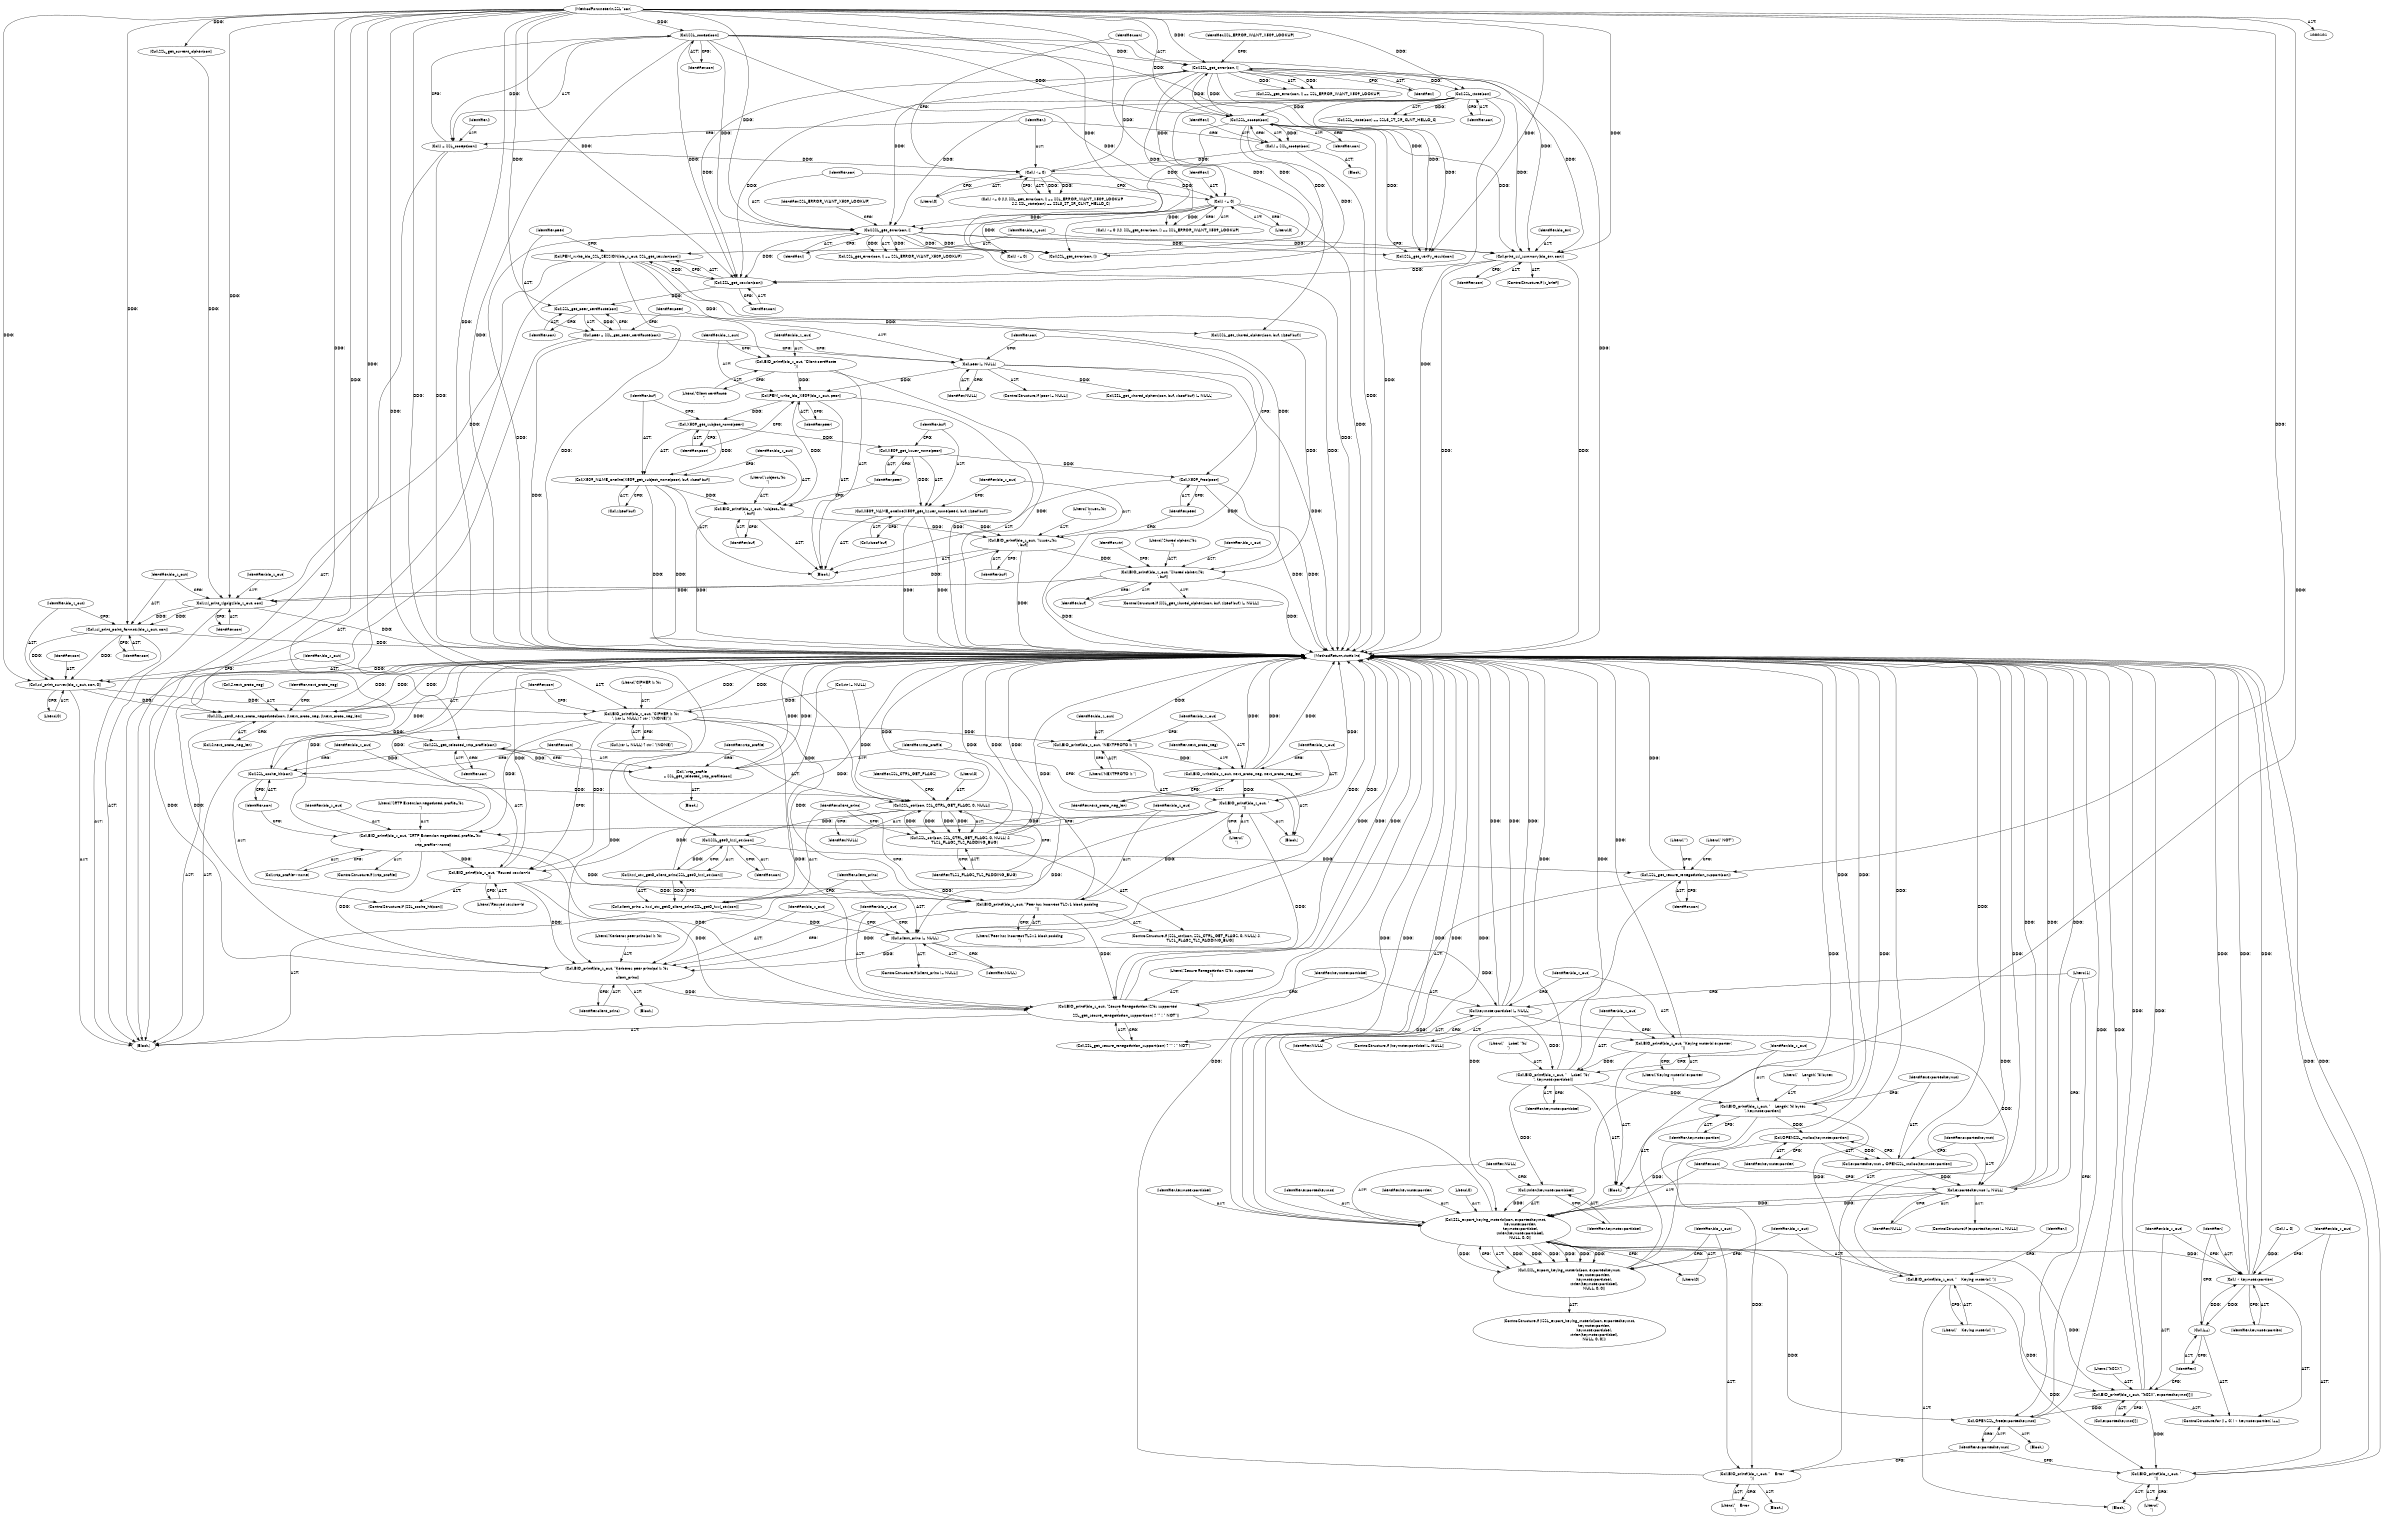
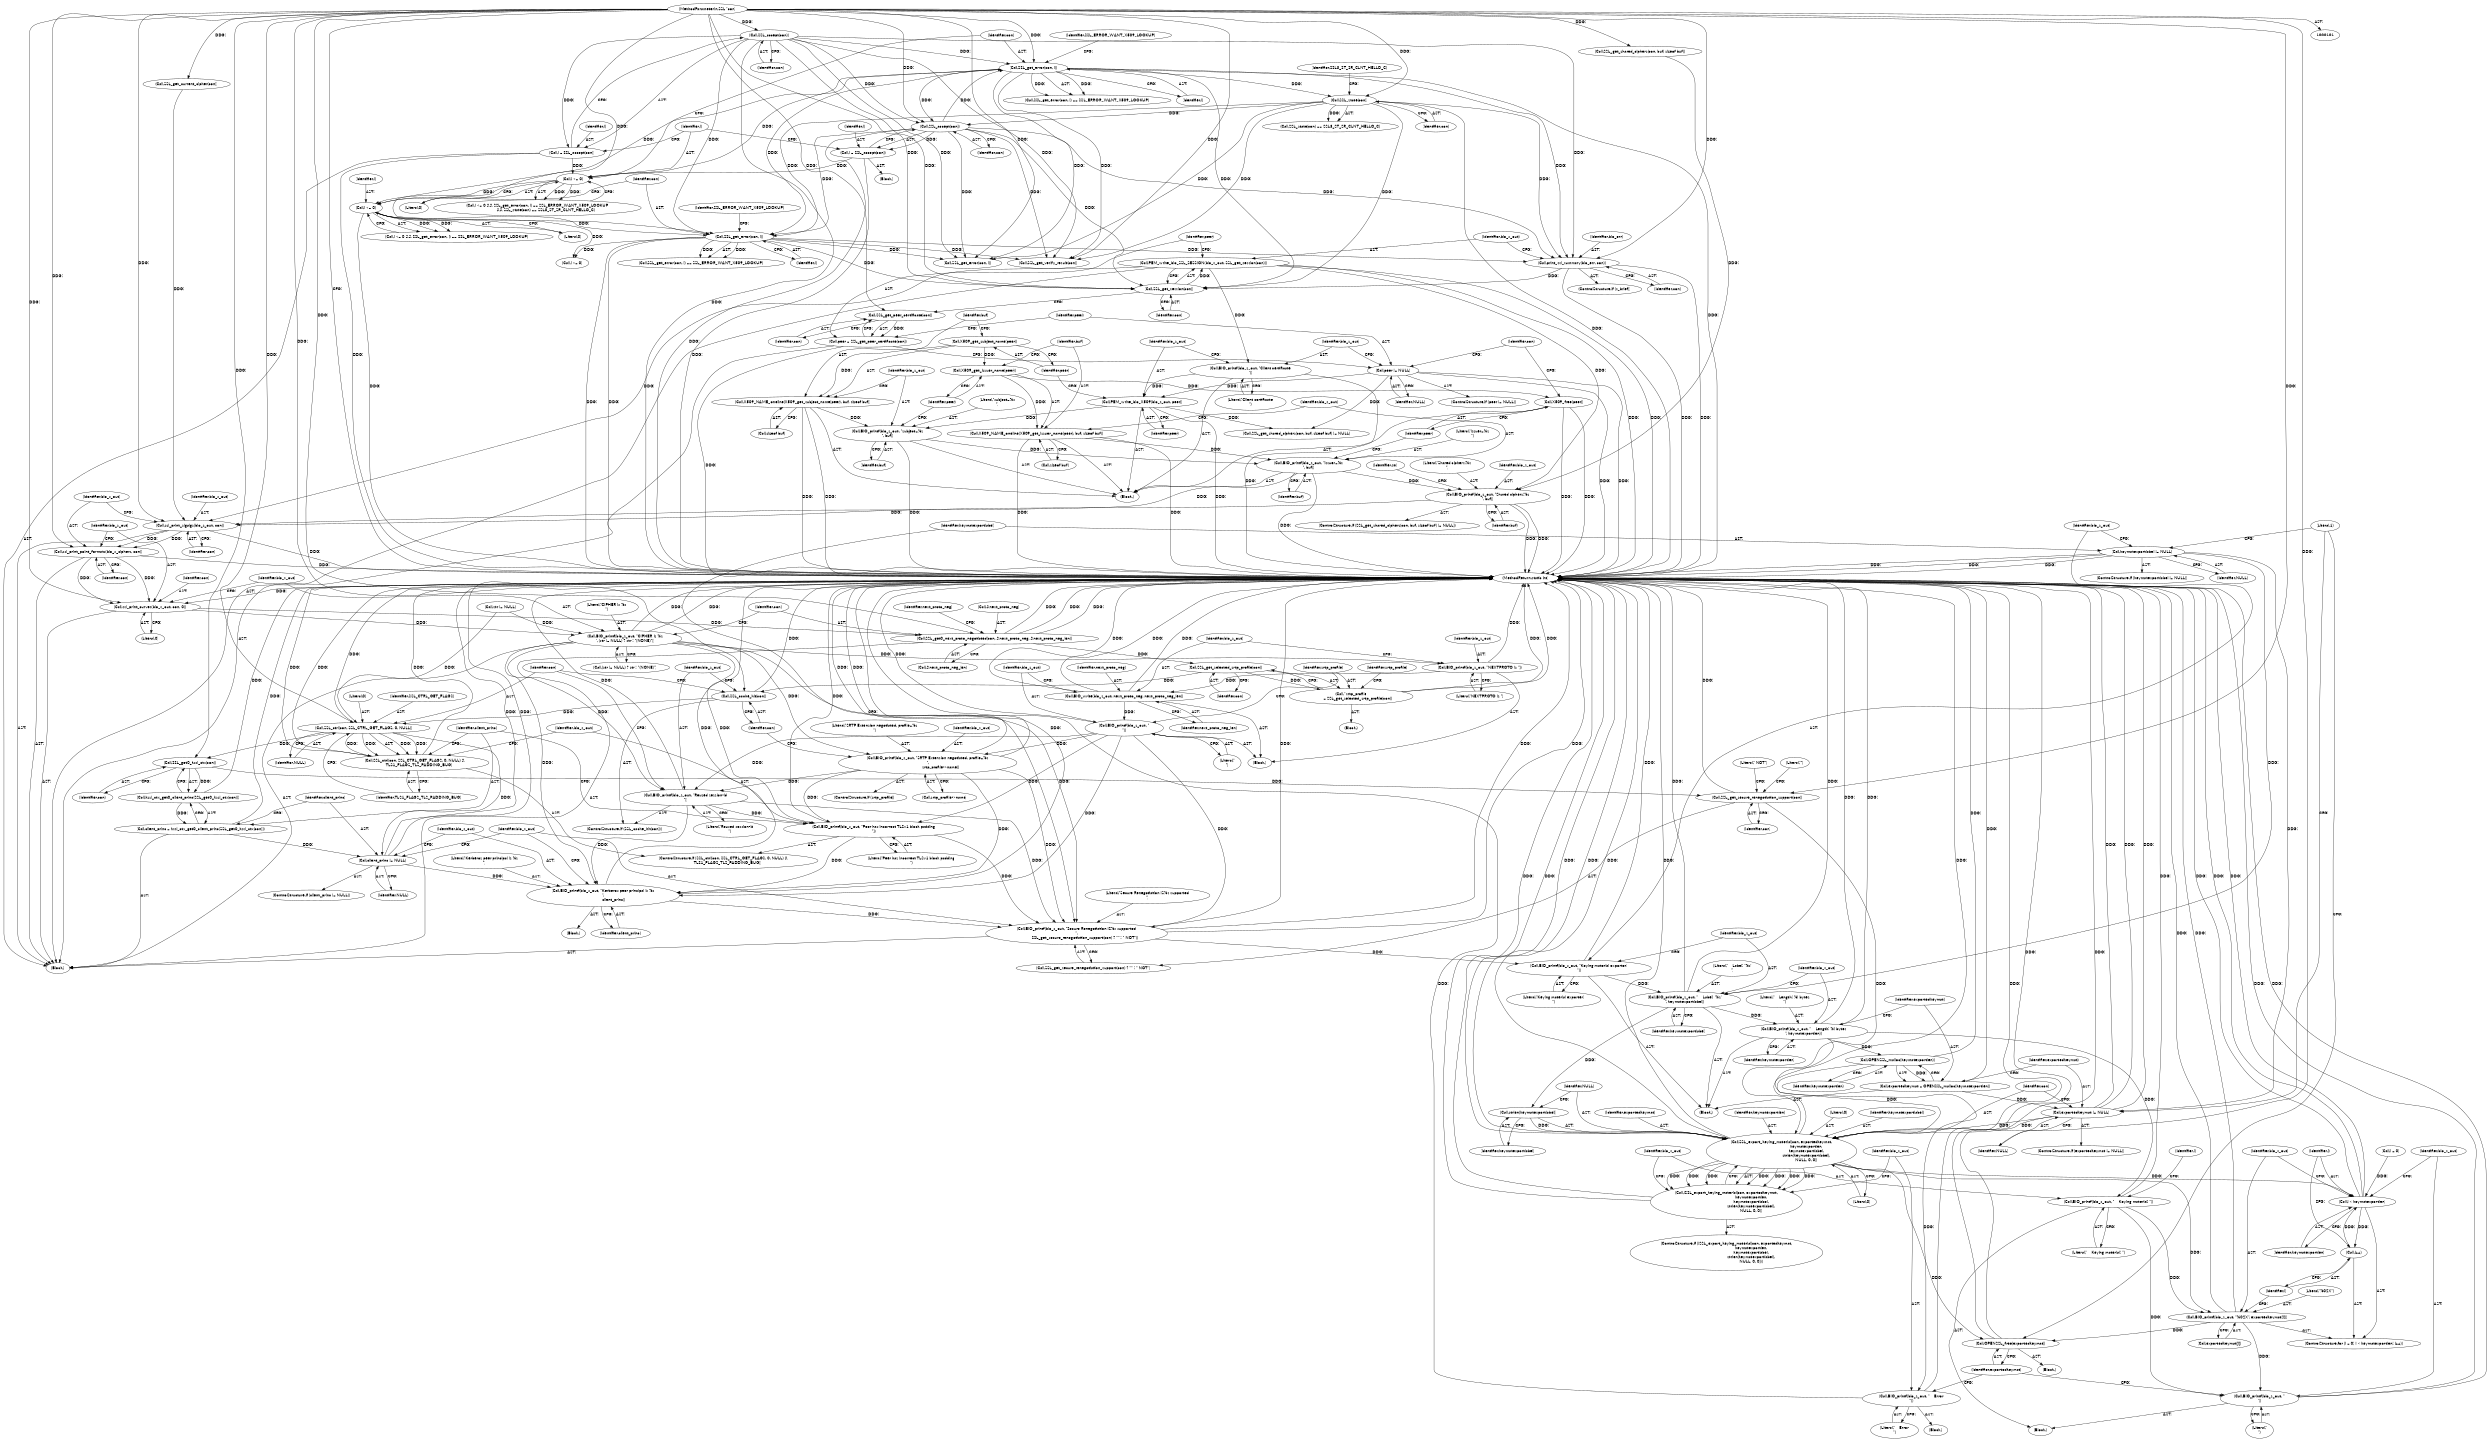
none -> (1349, 68)
(678, 296) -> (1059, 302)
(367, 321) -> none
(467, 322) -> (338, 289)
(907, 325) -> none
(754, 409) -> (1218, 418)
(127, 630) -> (98, 552)
(930, 790) -> (402, 712)
(1225, 948) -> none
